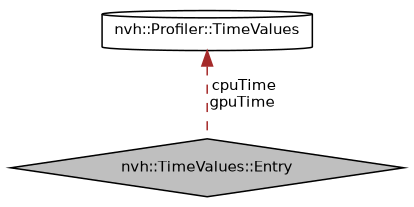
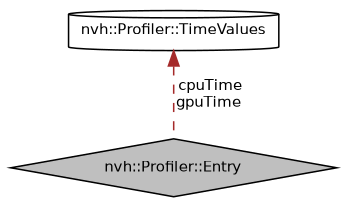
(207, 168) -> (174, 168)
